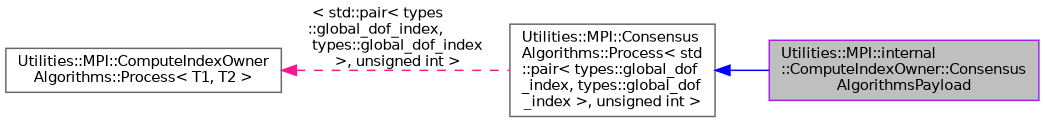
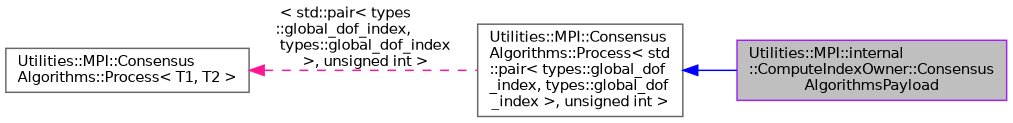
(144, 70) -> (127, 70)
